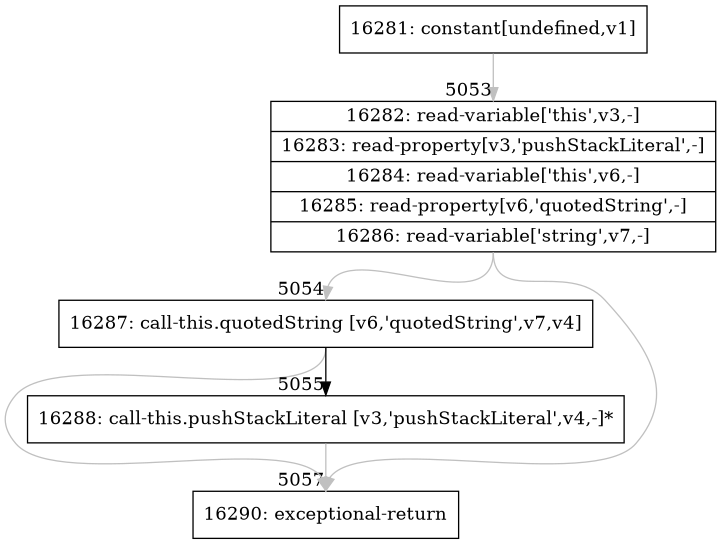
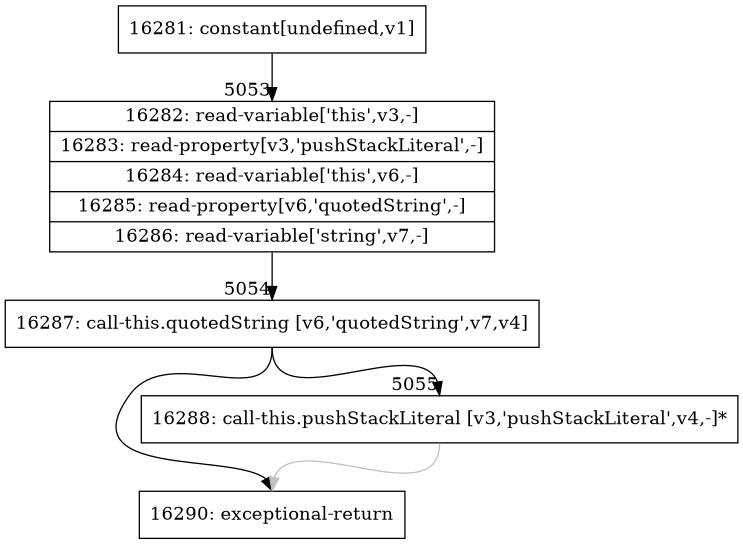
(493, 71) -> (272, 71)
(416, 277) -> (272, 269)
(6, 413) -> (122, 410)
(628, 448) -> none
